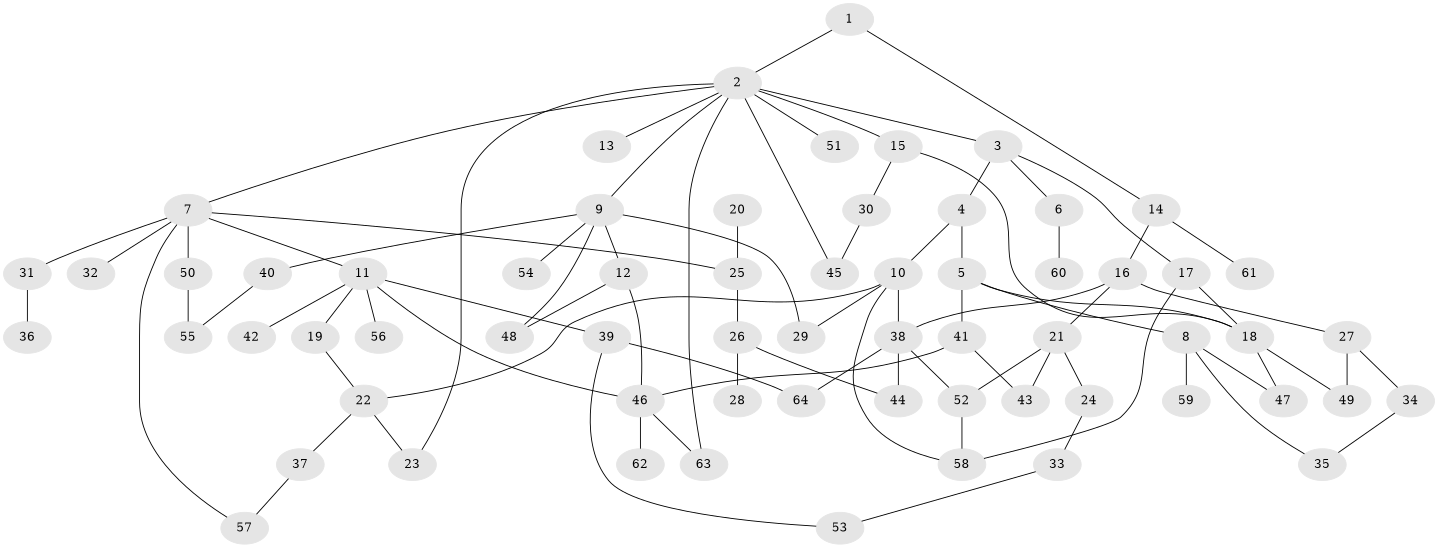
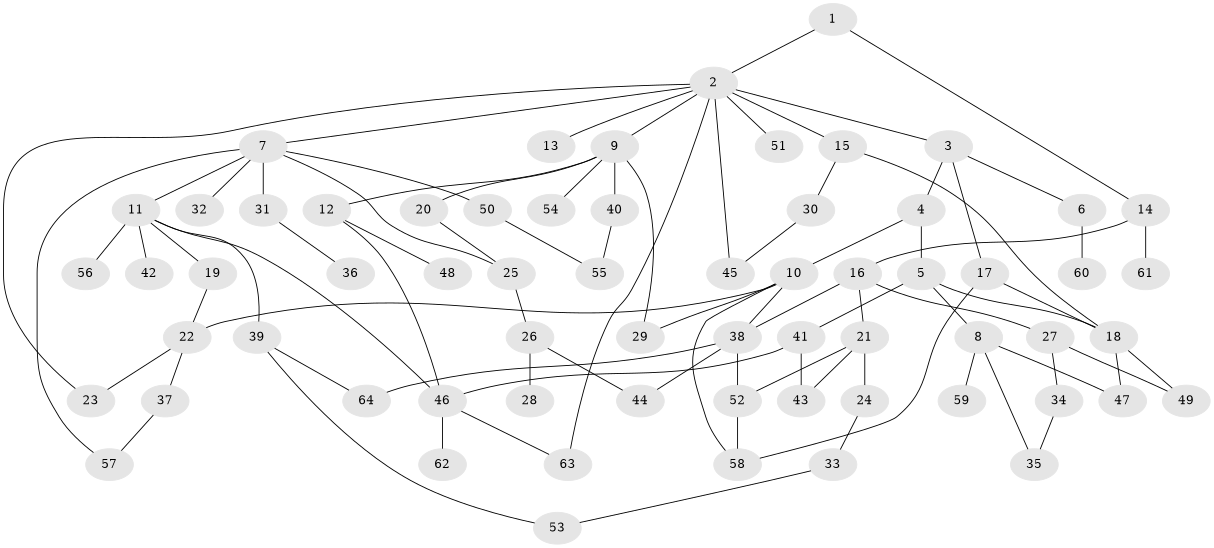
(565, 280) -> (519, 178)
